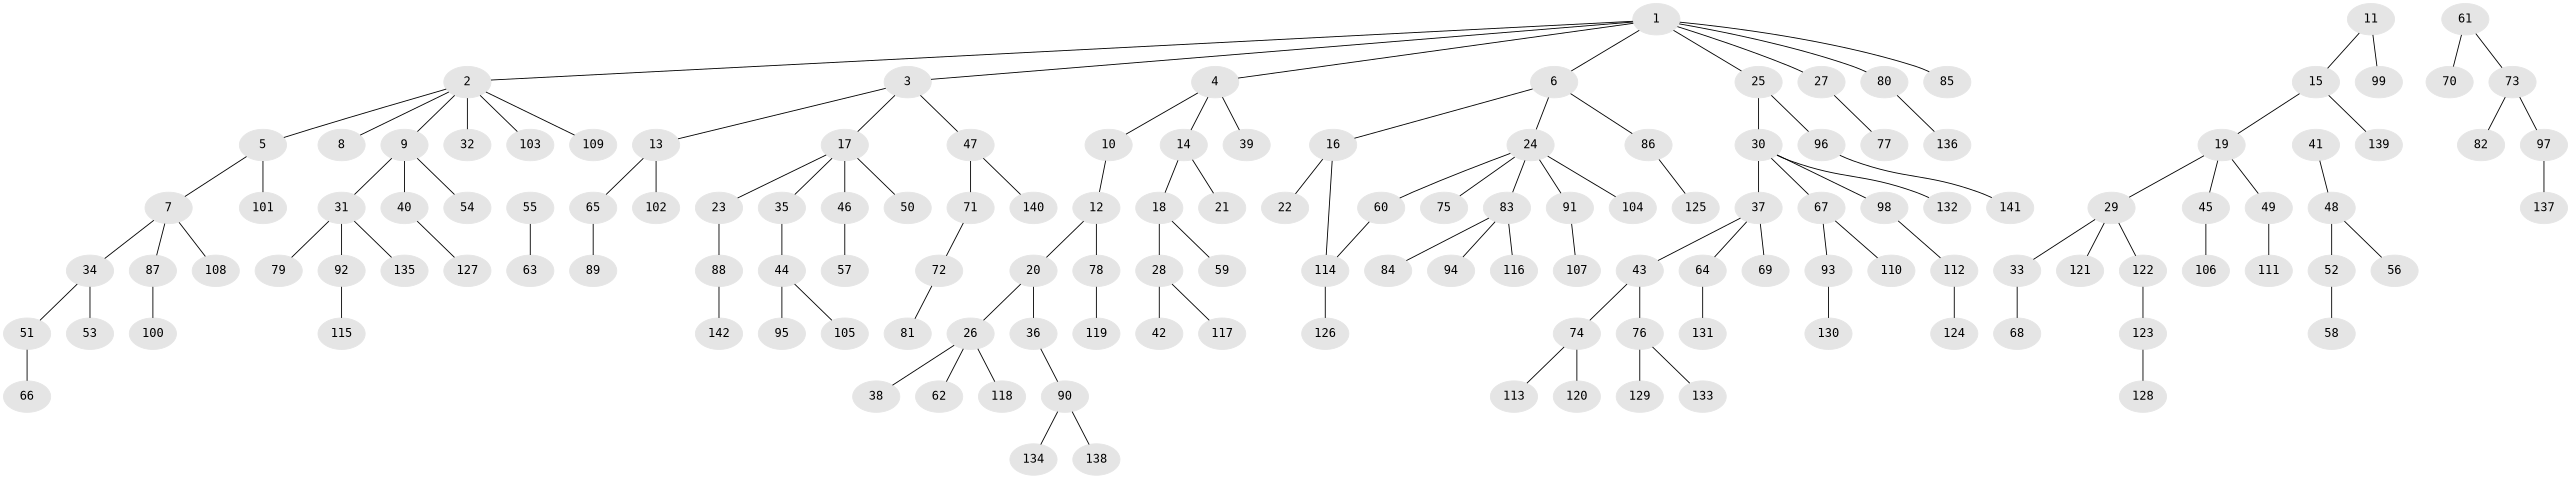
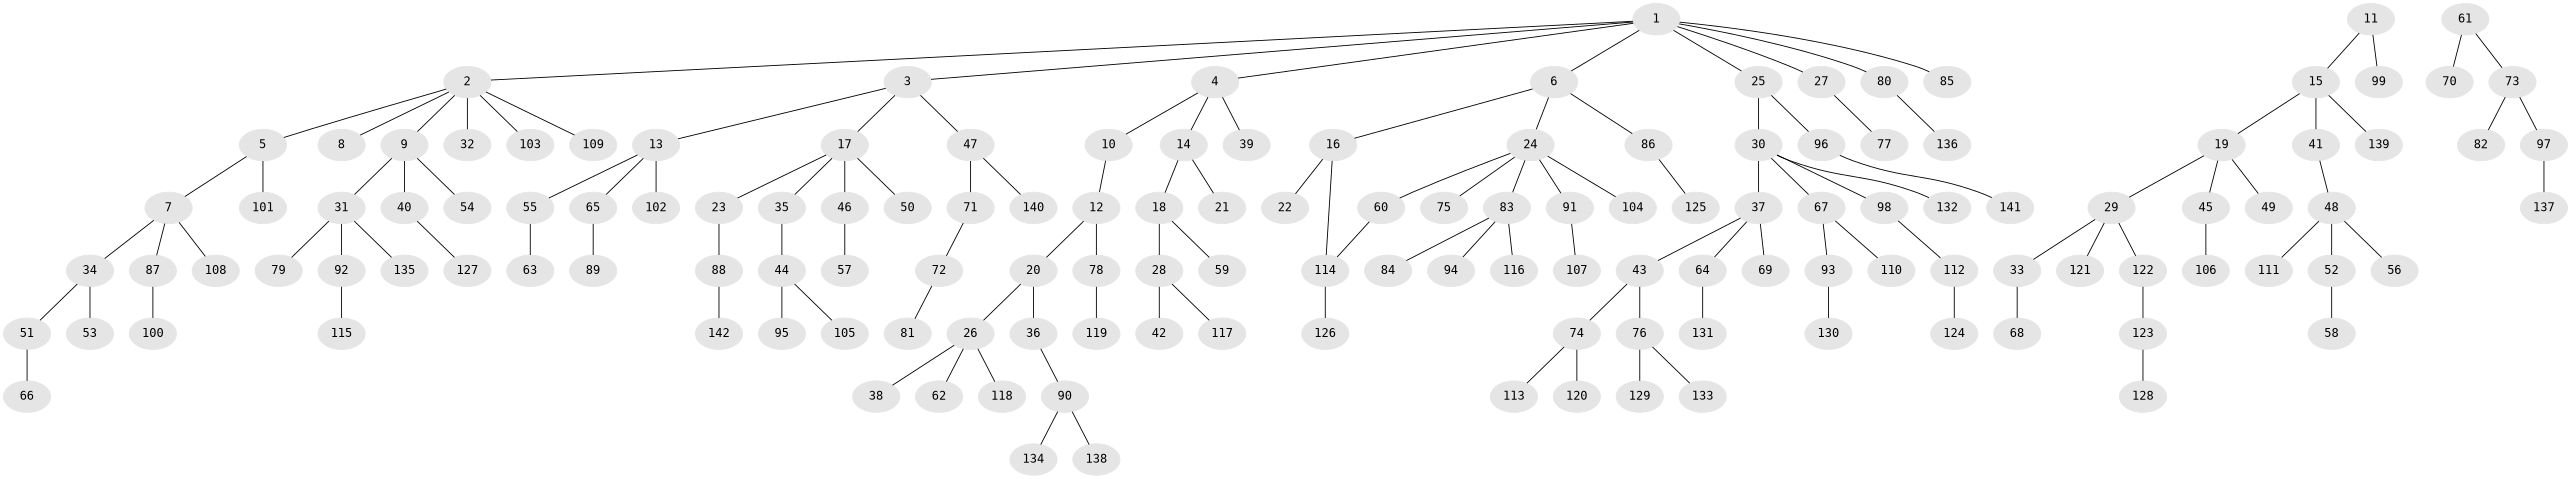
none -> (2316, 114)
none -> (593, 176)
(2269, 239) -> (2300, 239)
